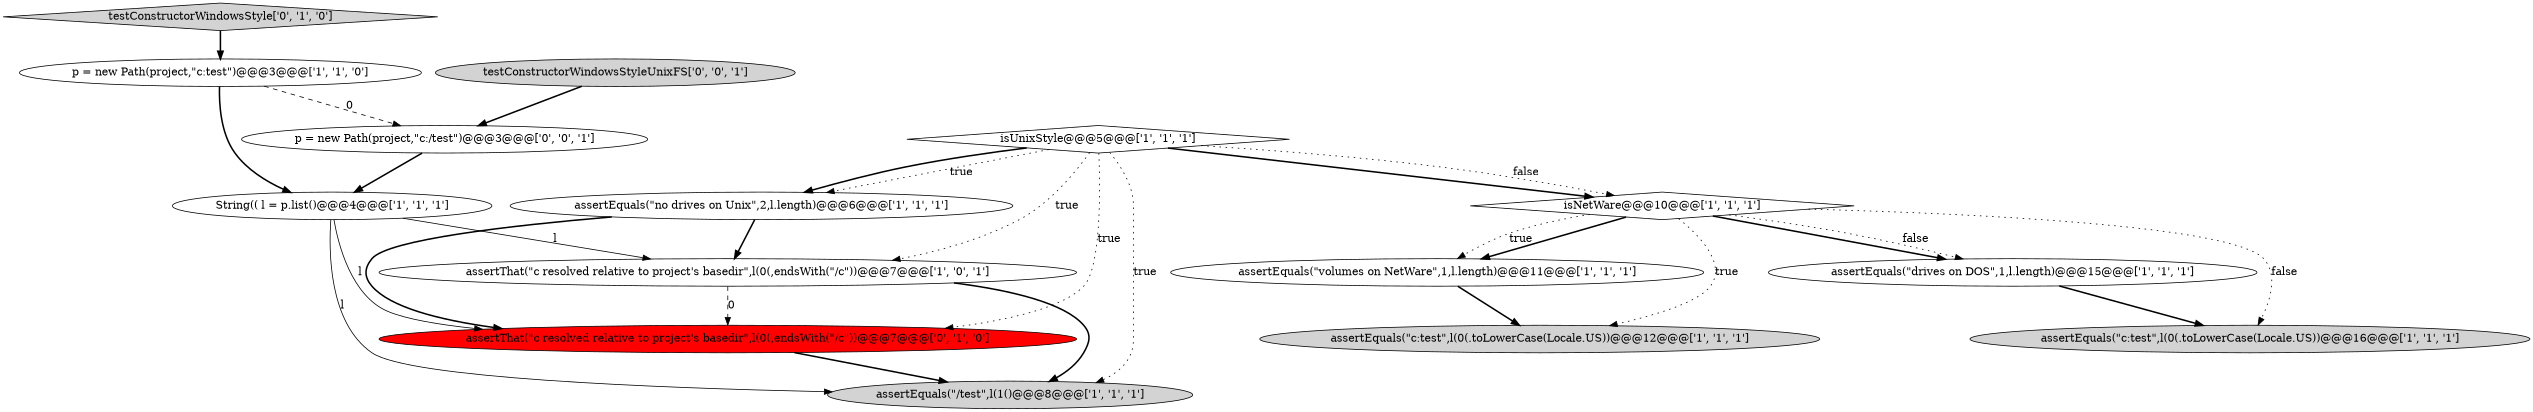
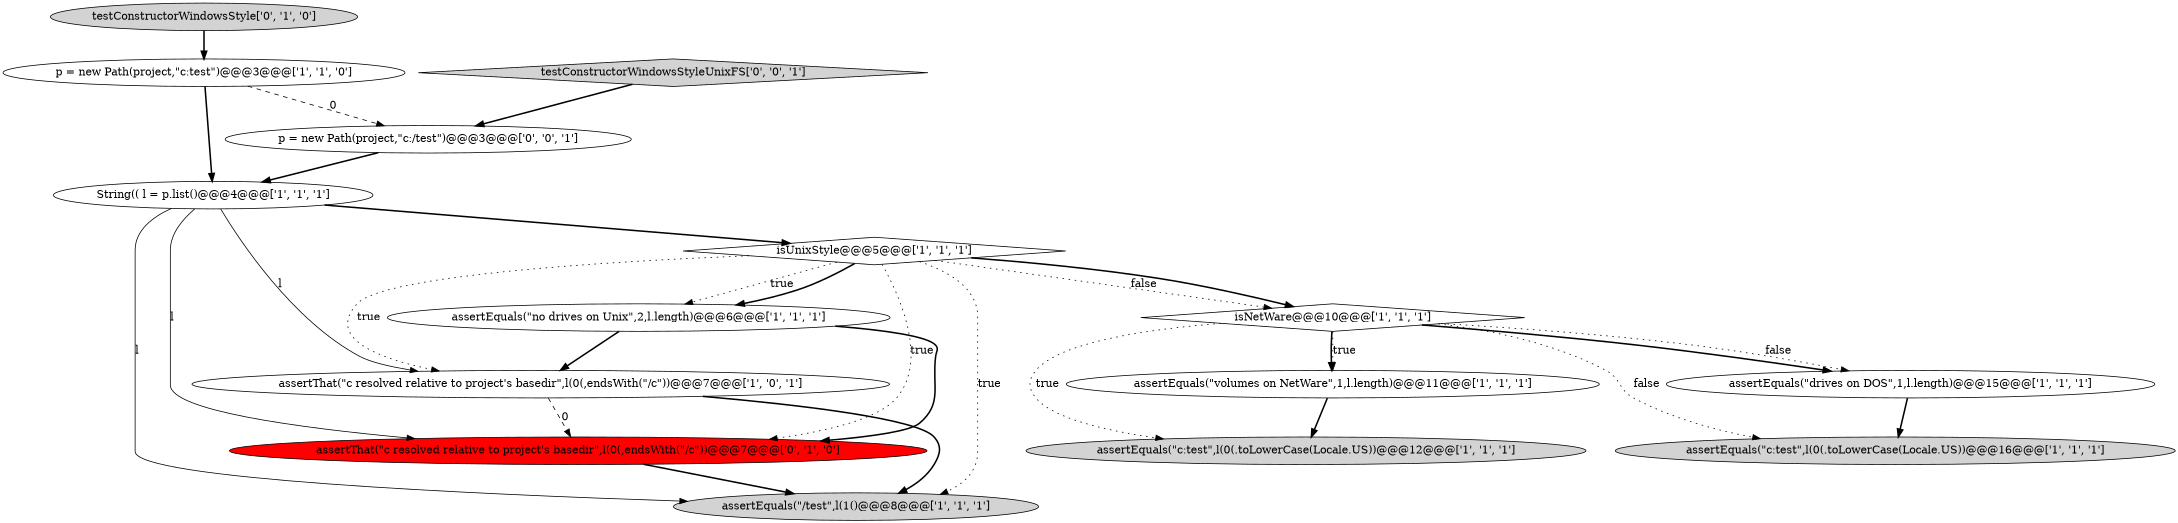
(220, 17) -> (204, 17)
(615, 73) -> (673, 73)
none -> (553, 224)
